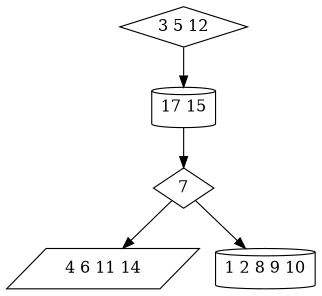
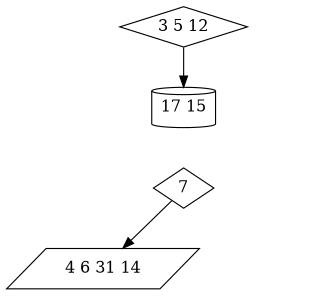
(184, 142) -> none
(103, 269) -> (103, 269)
(265, 269) -> none
